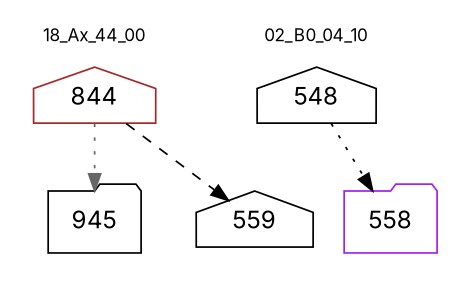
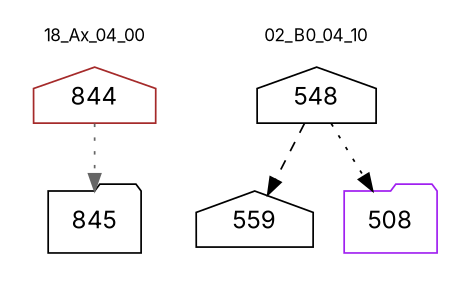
(95, 37) -> (95, 37)
(157, 147) -> (290, 152)
(95, 222) -> (95, 222)
(391, 222) -> (391, 222)
